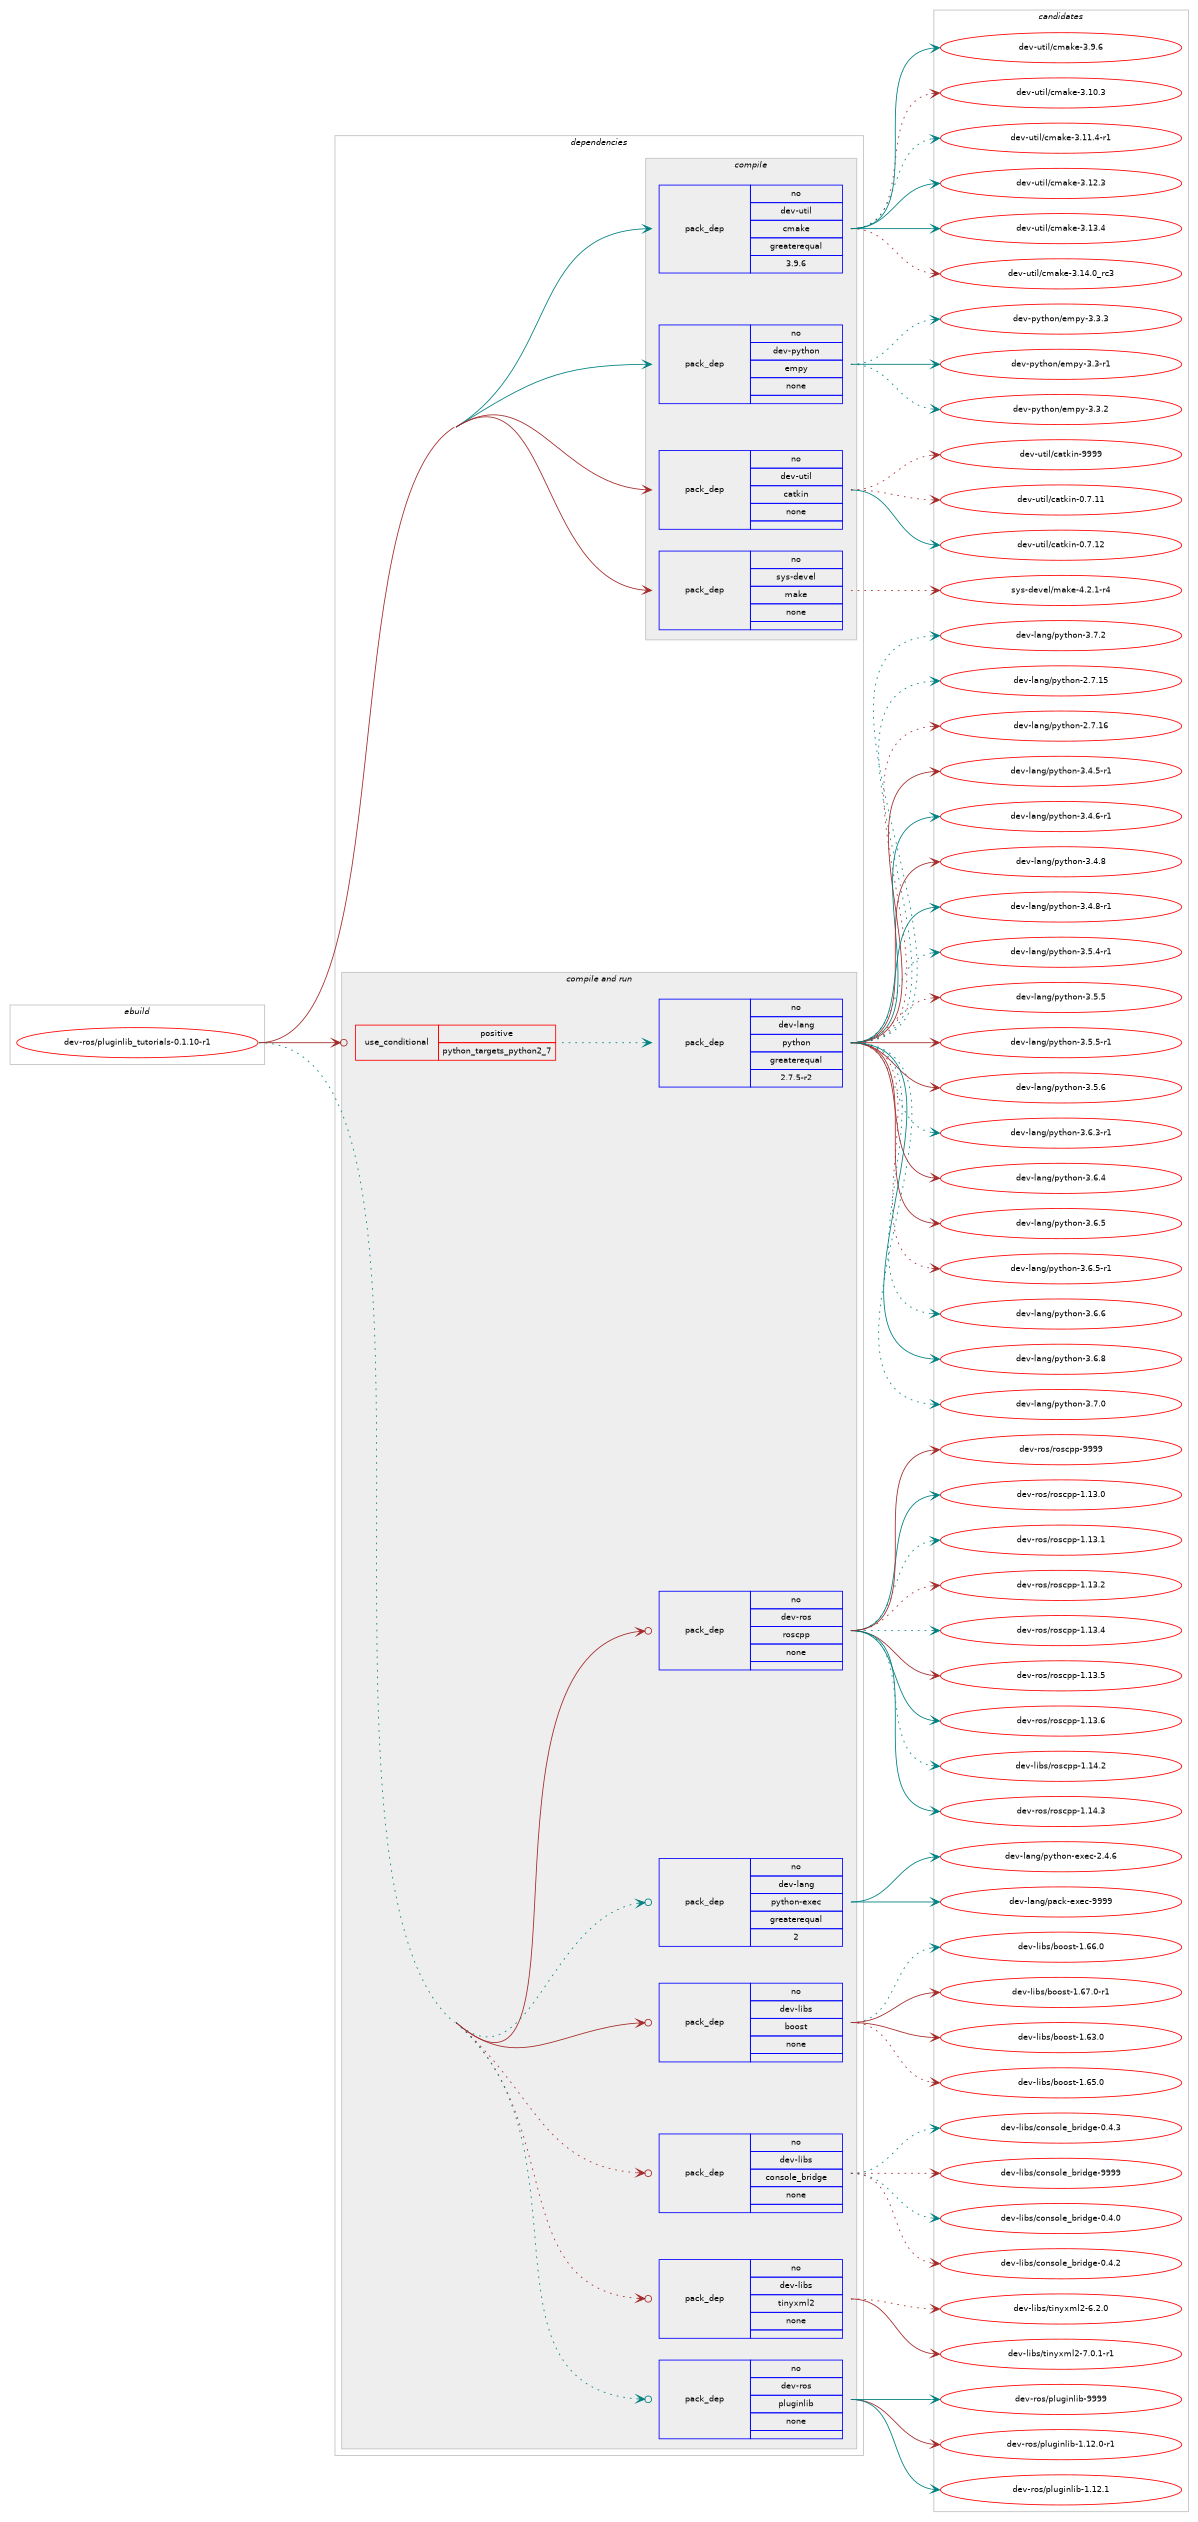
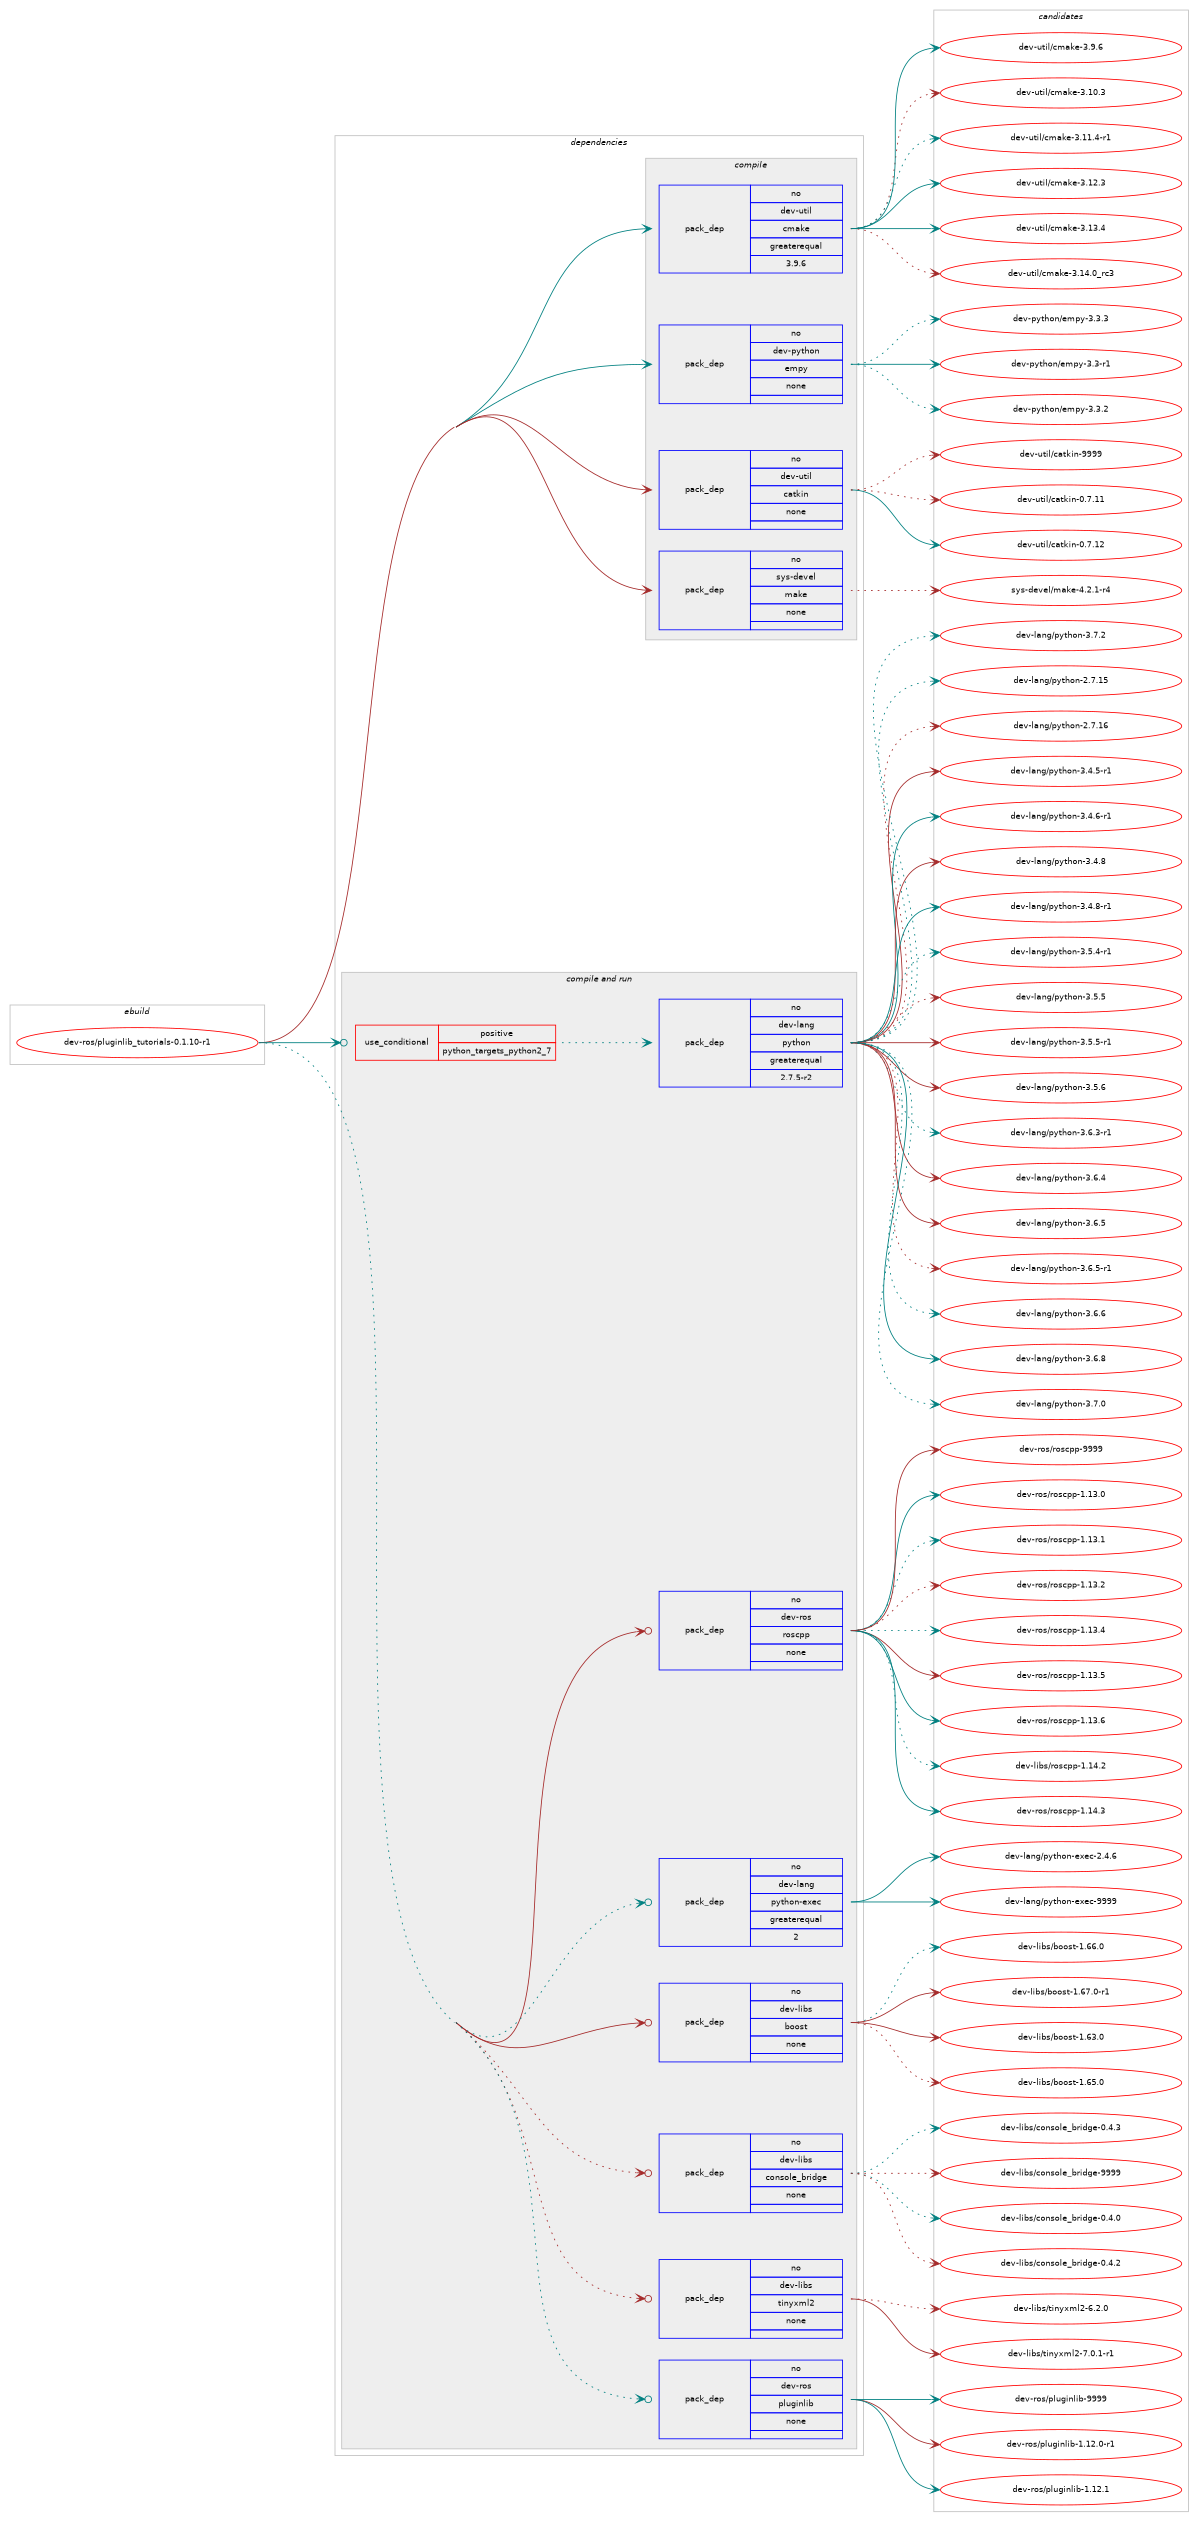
(295, 1043) -> (295, 1043)
(1061, 1902) -> (1061, 1902)
